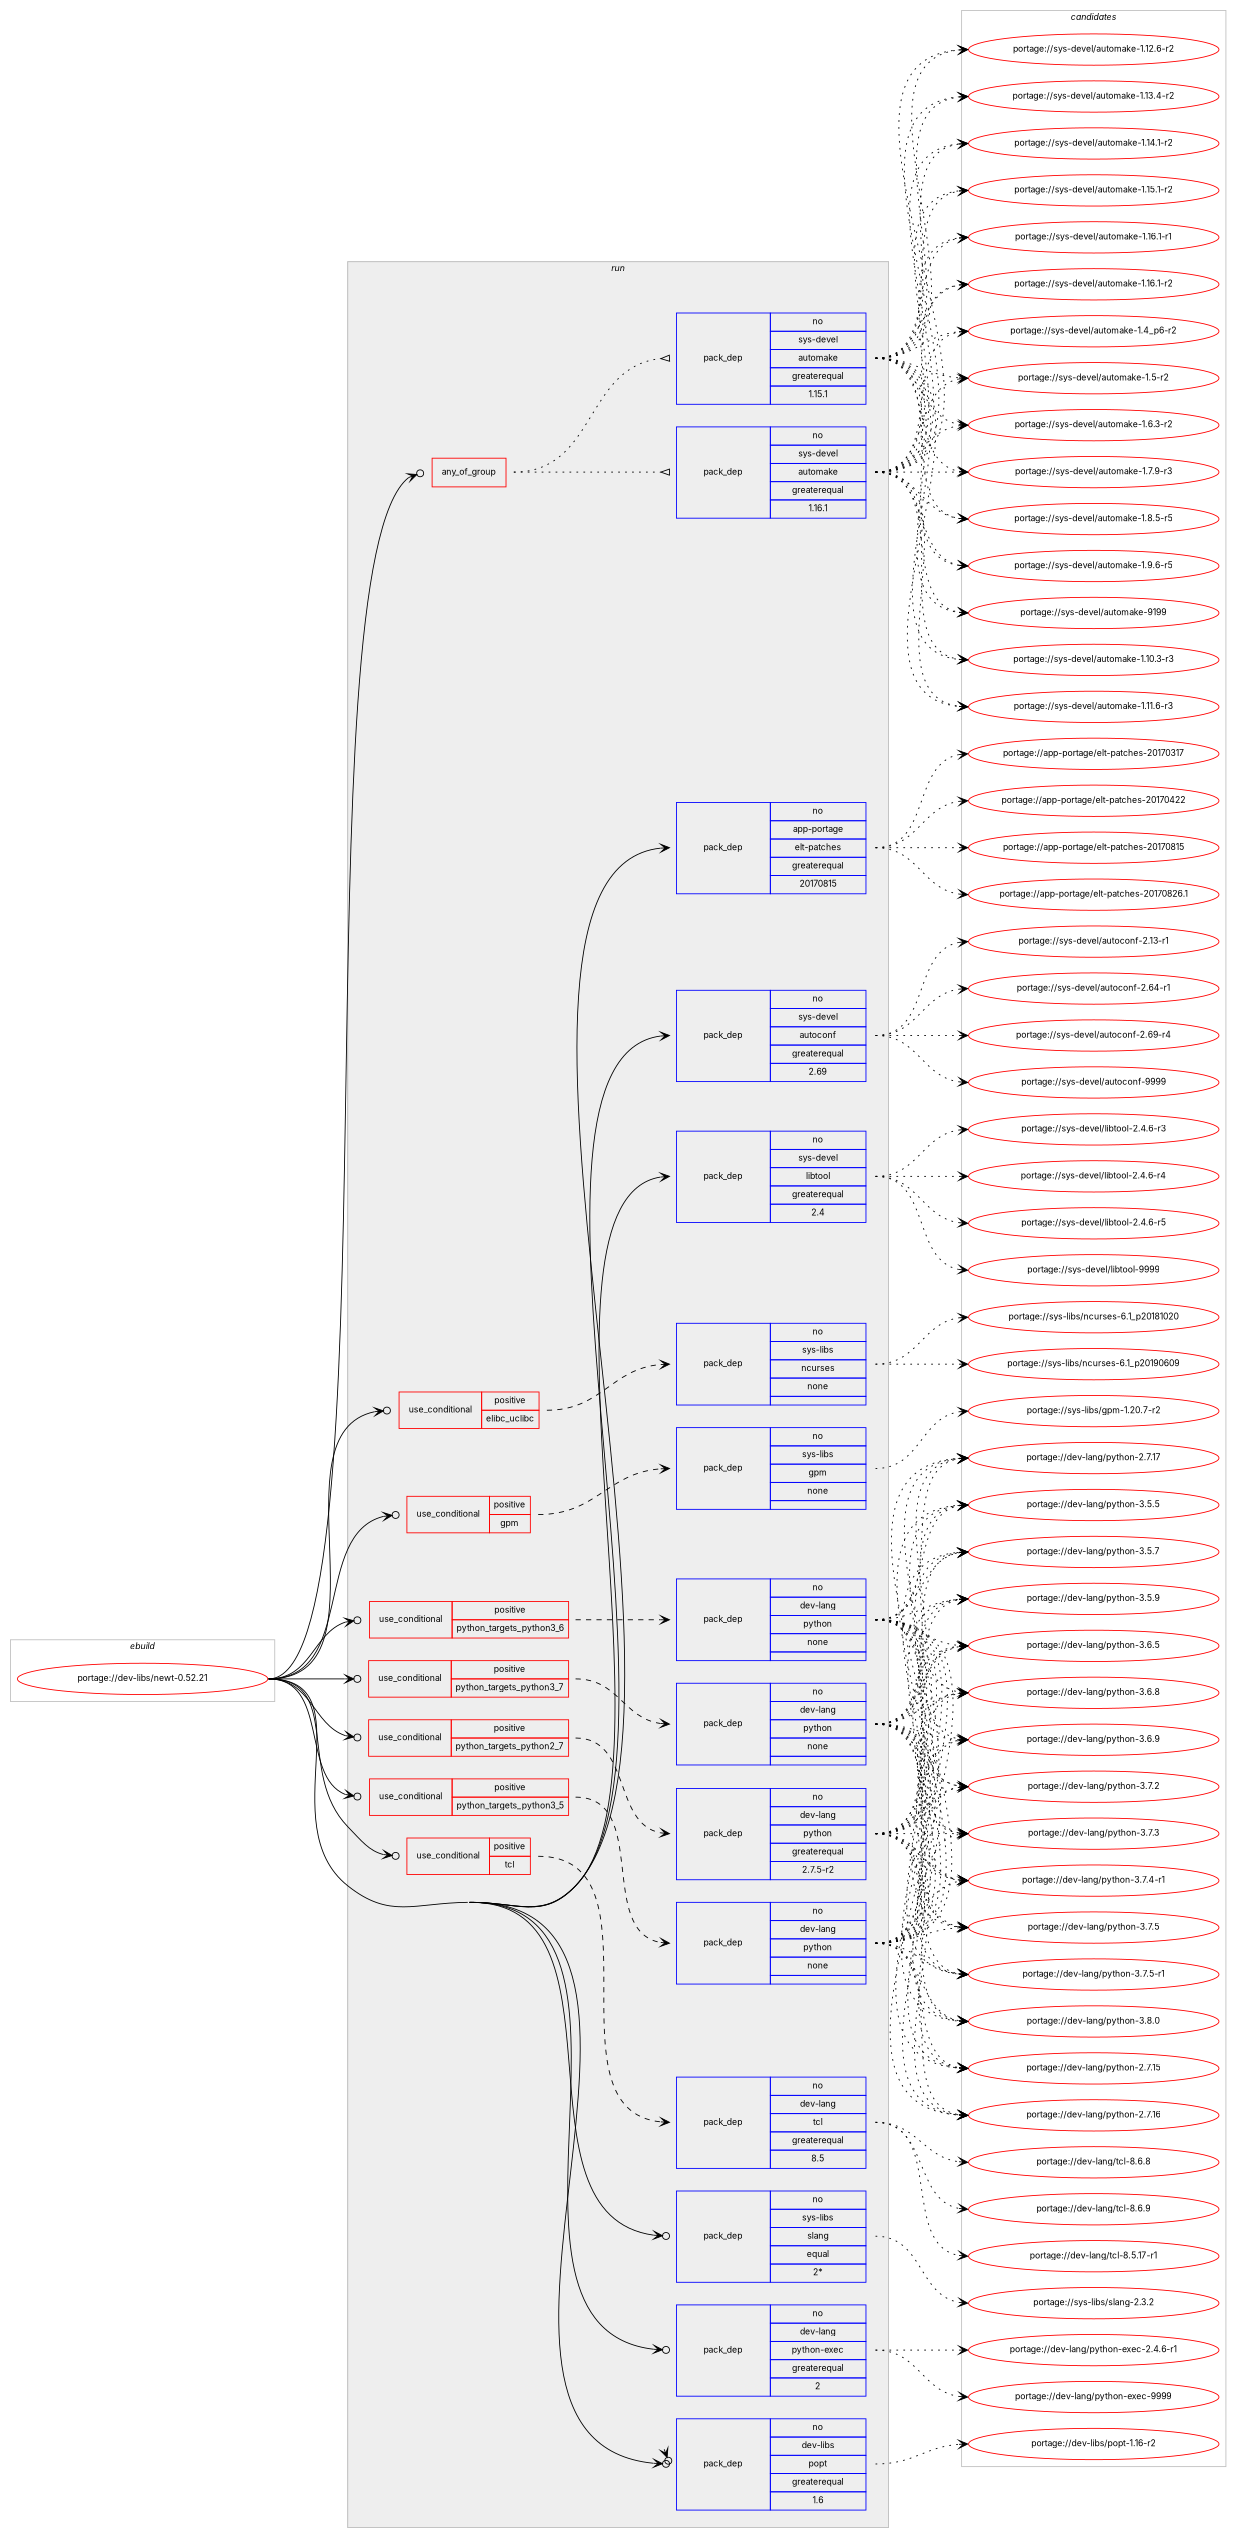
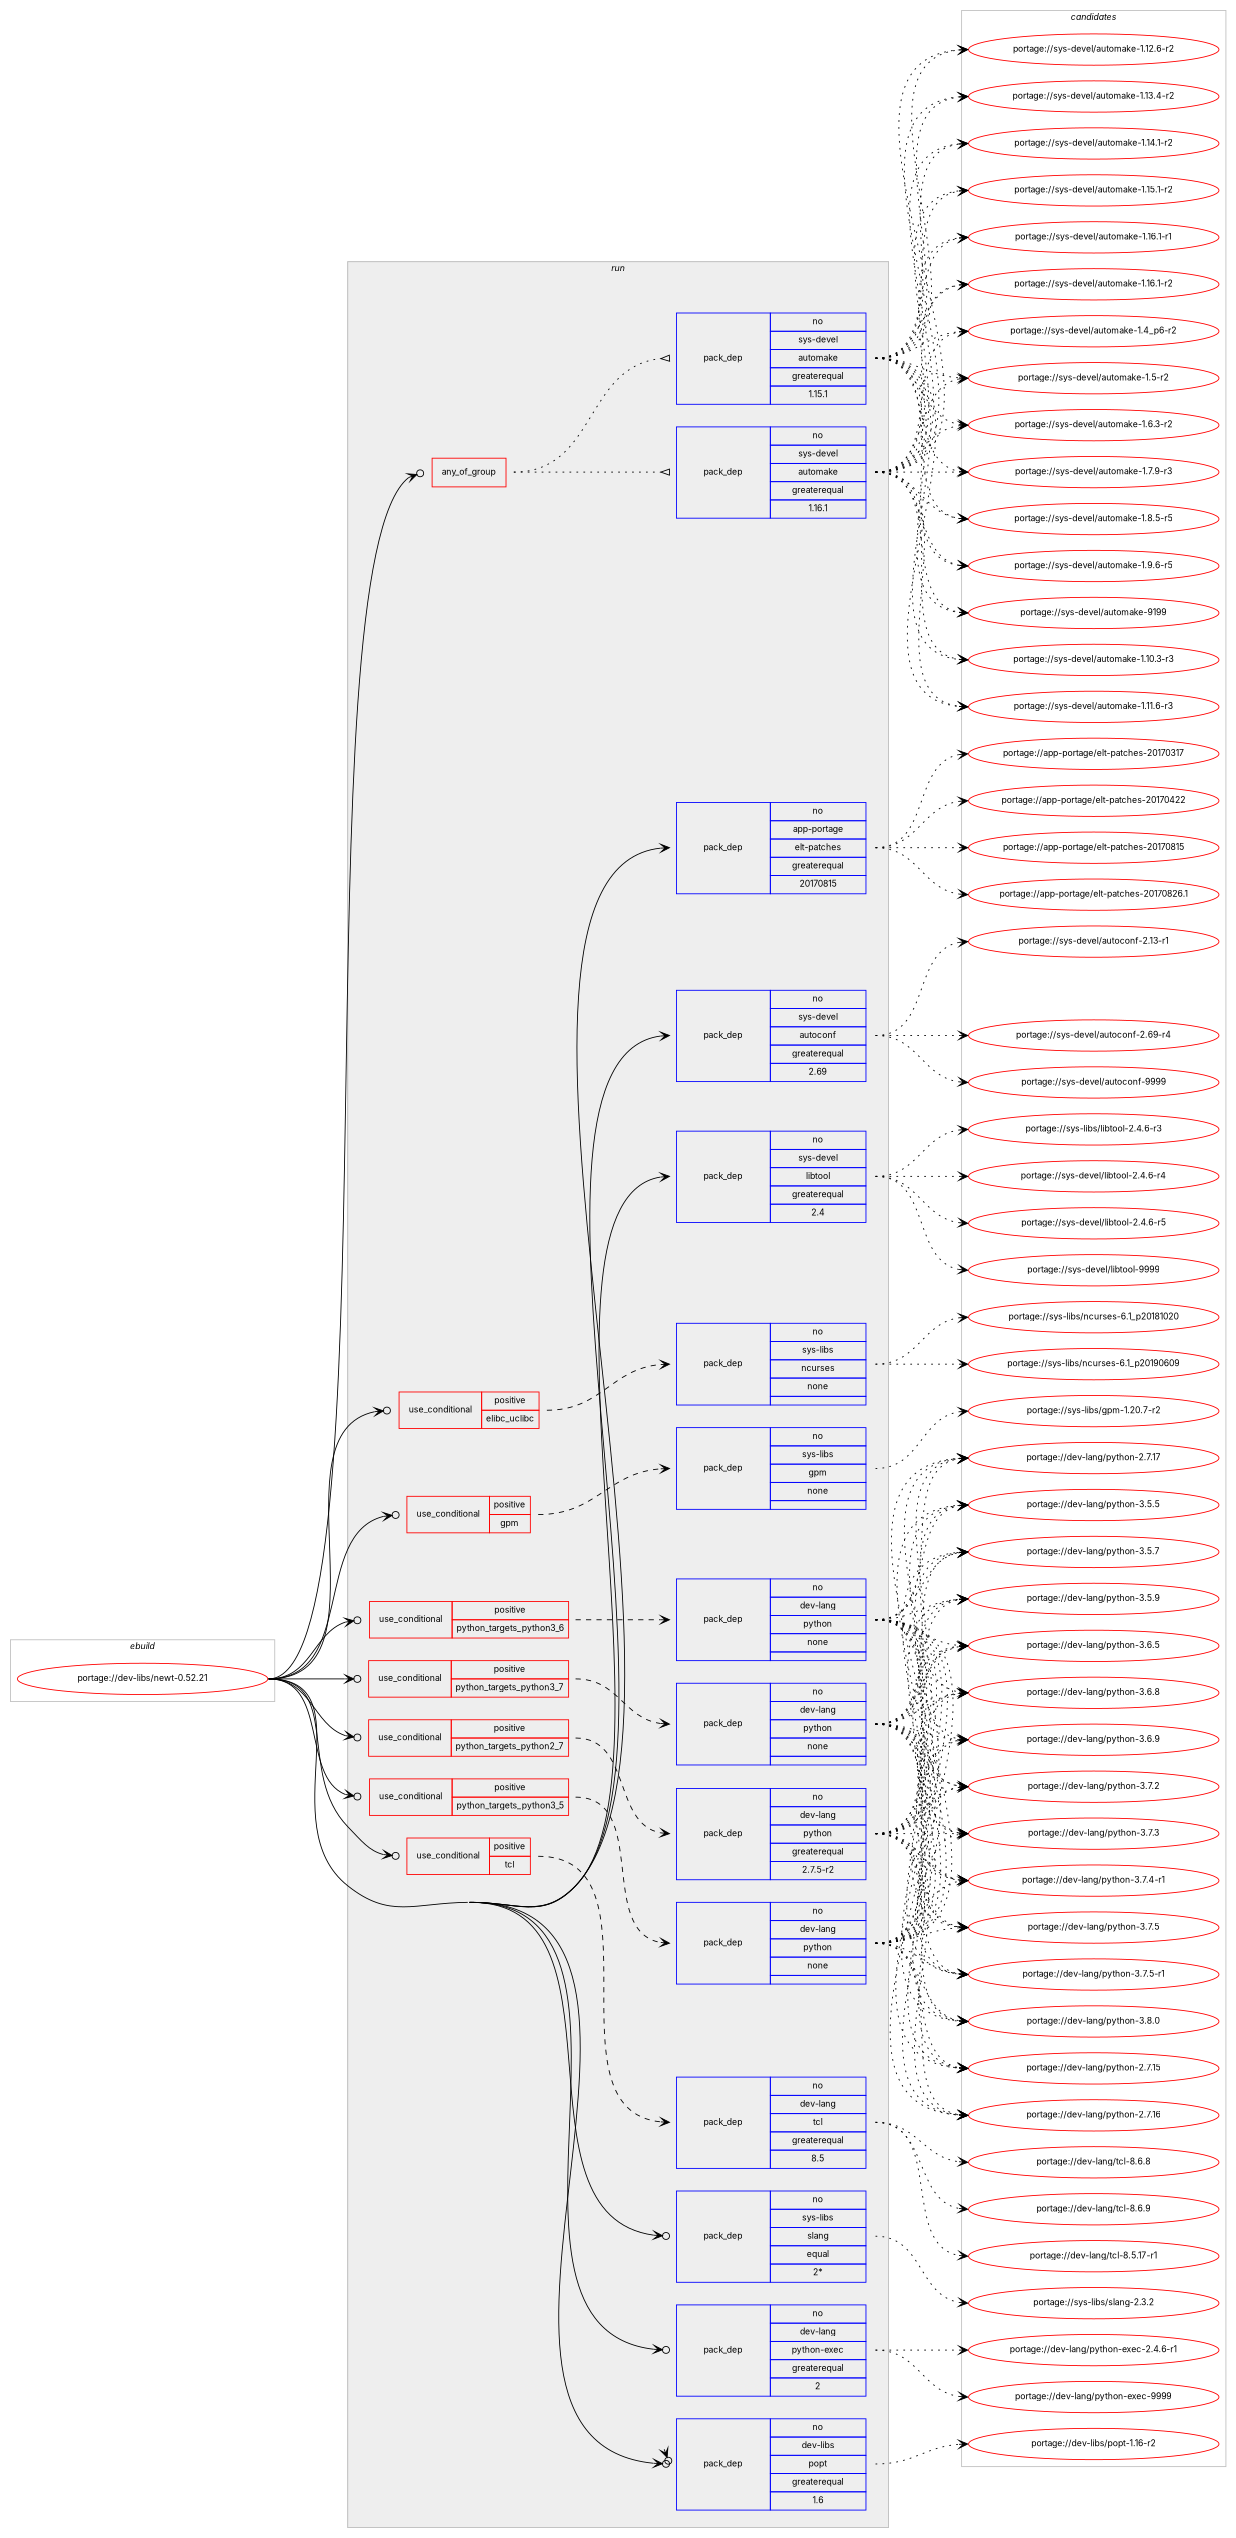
(1094, 989) -> none
(1094, 1129) -> (1094, 1129)
